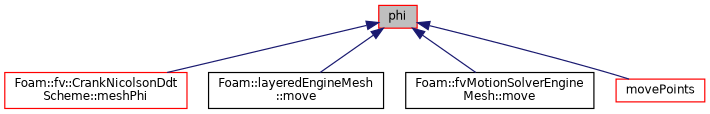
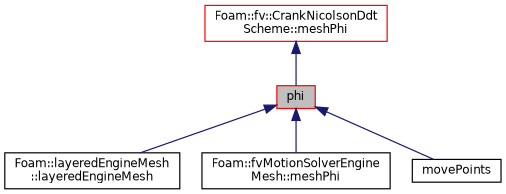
(267, 49) -> (296, 70)
(296, 90) -> (92, 171)
(500, 90) -> (296, 171)
(660, 90) -> (457, 171)
